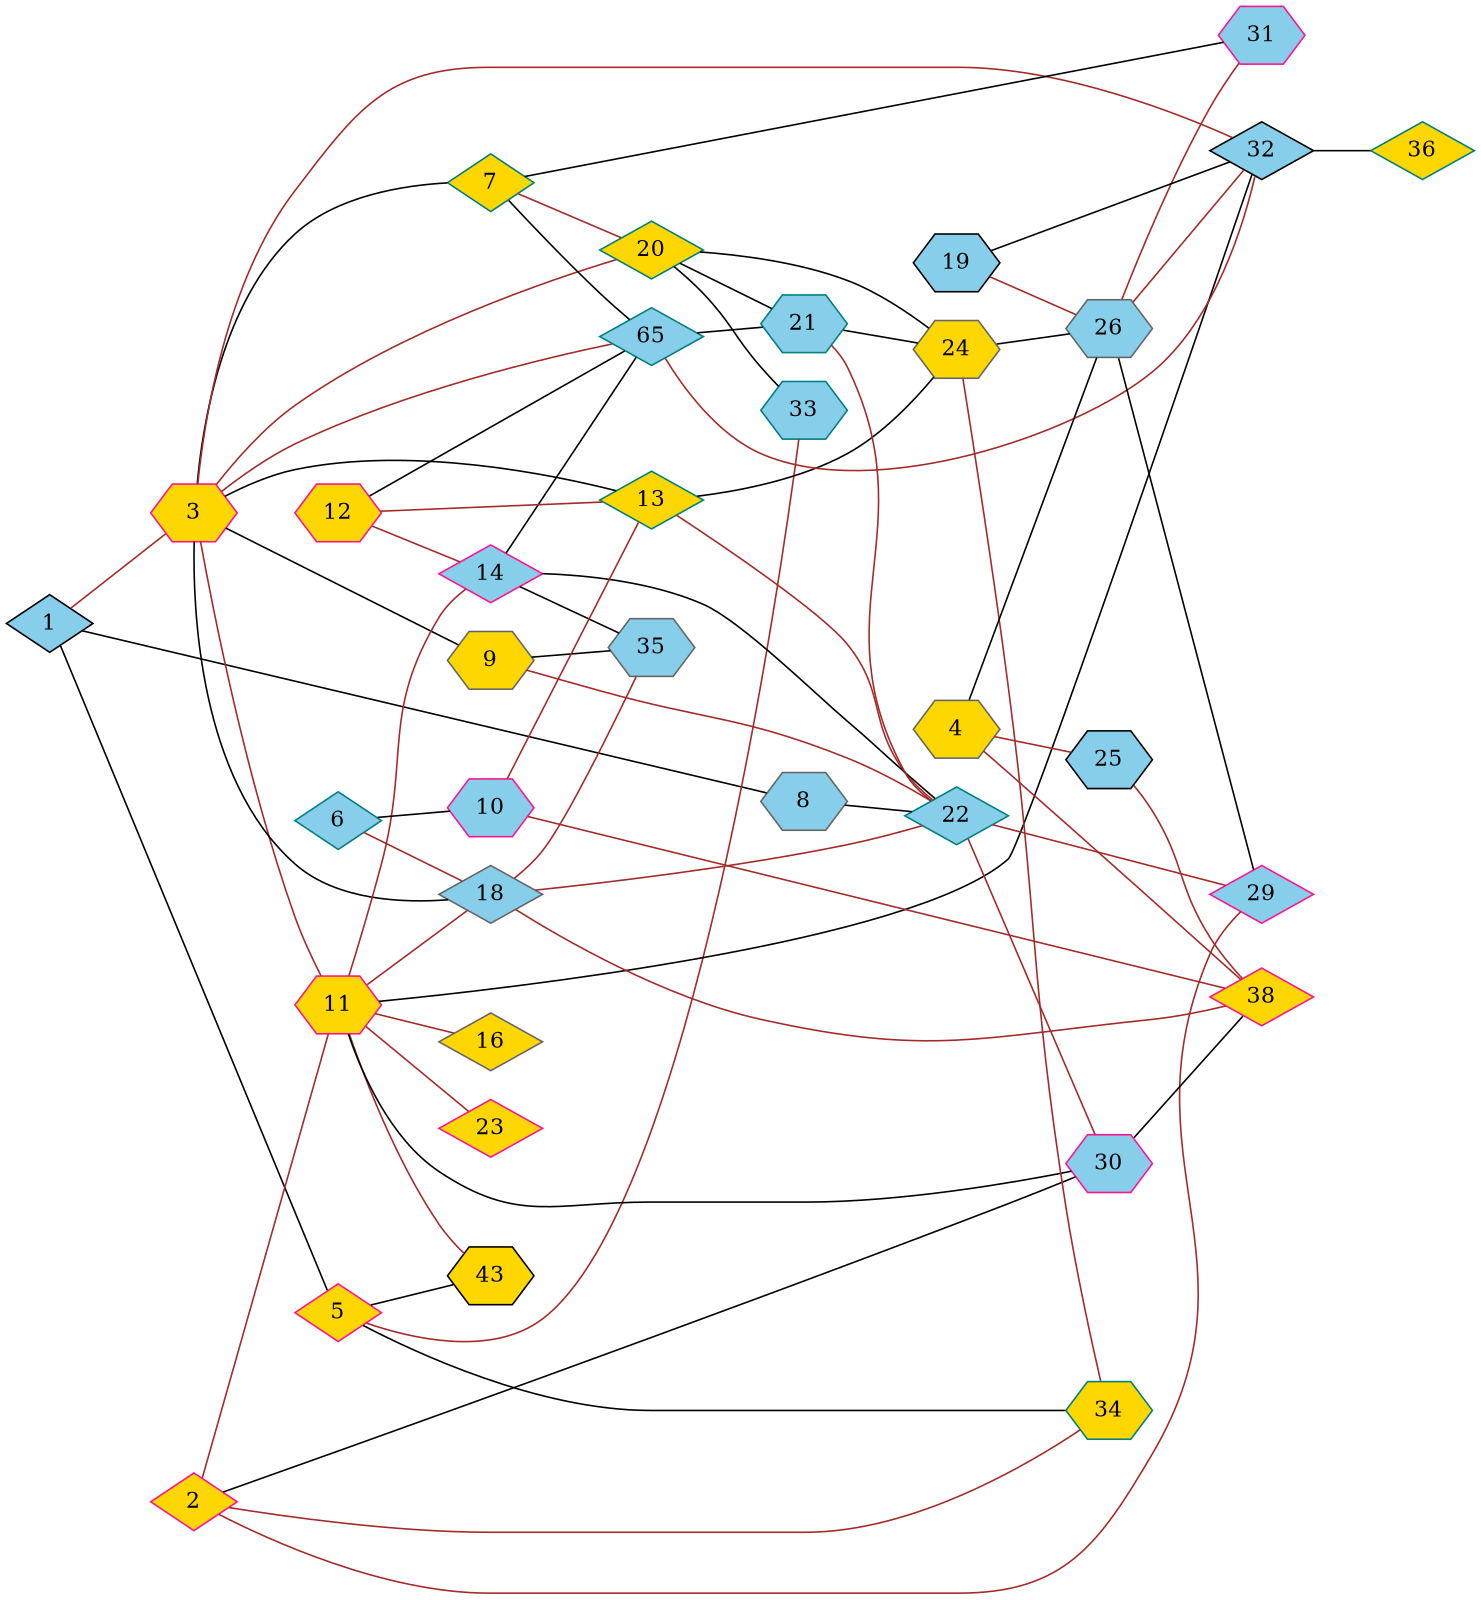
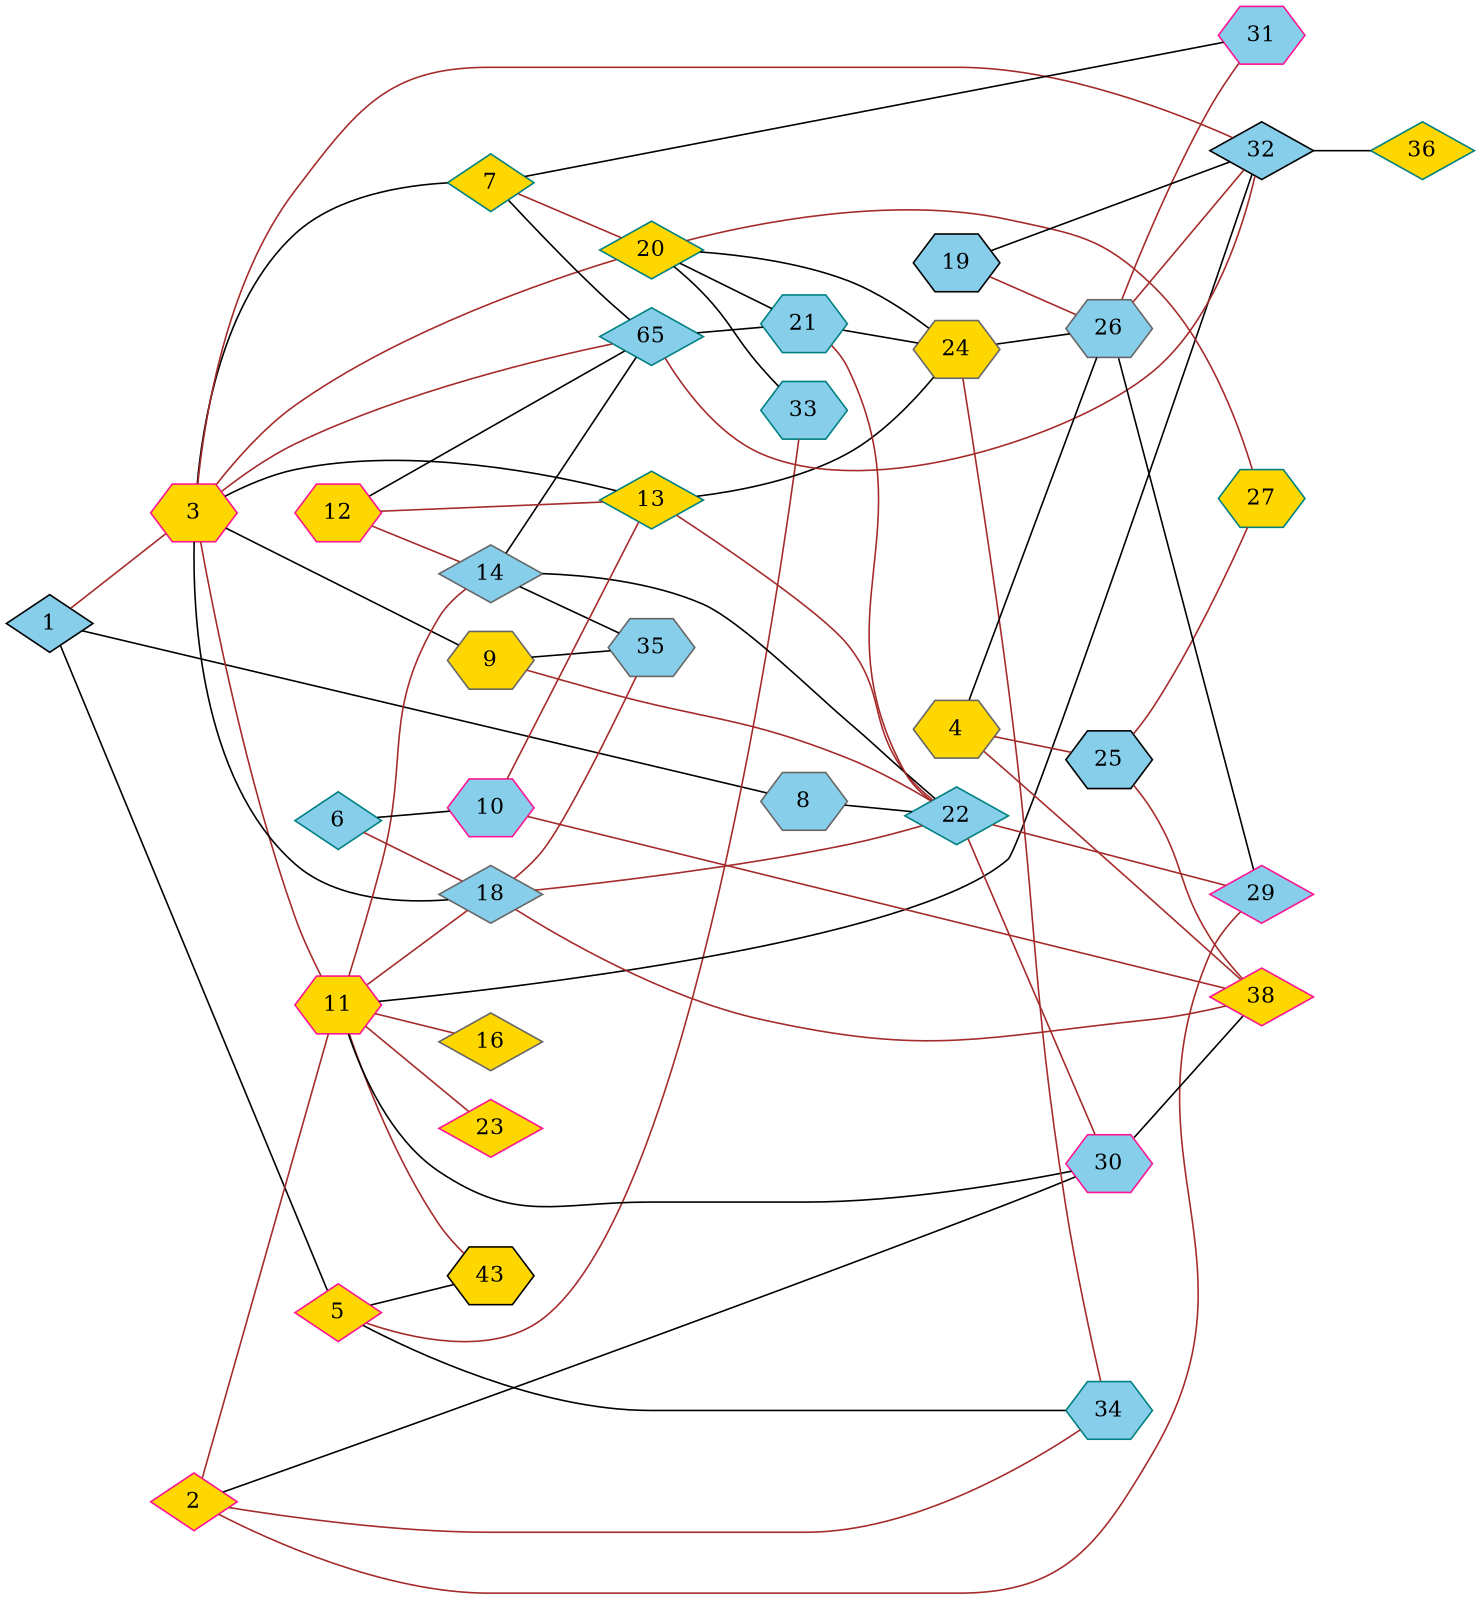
none -> (1262, 498)
(491, 574) -> (491, 574)
(1109, 1410) -> (1109, 1410)
